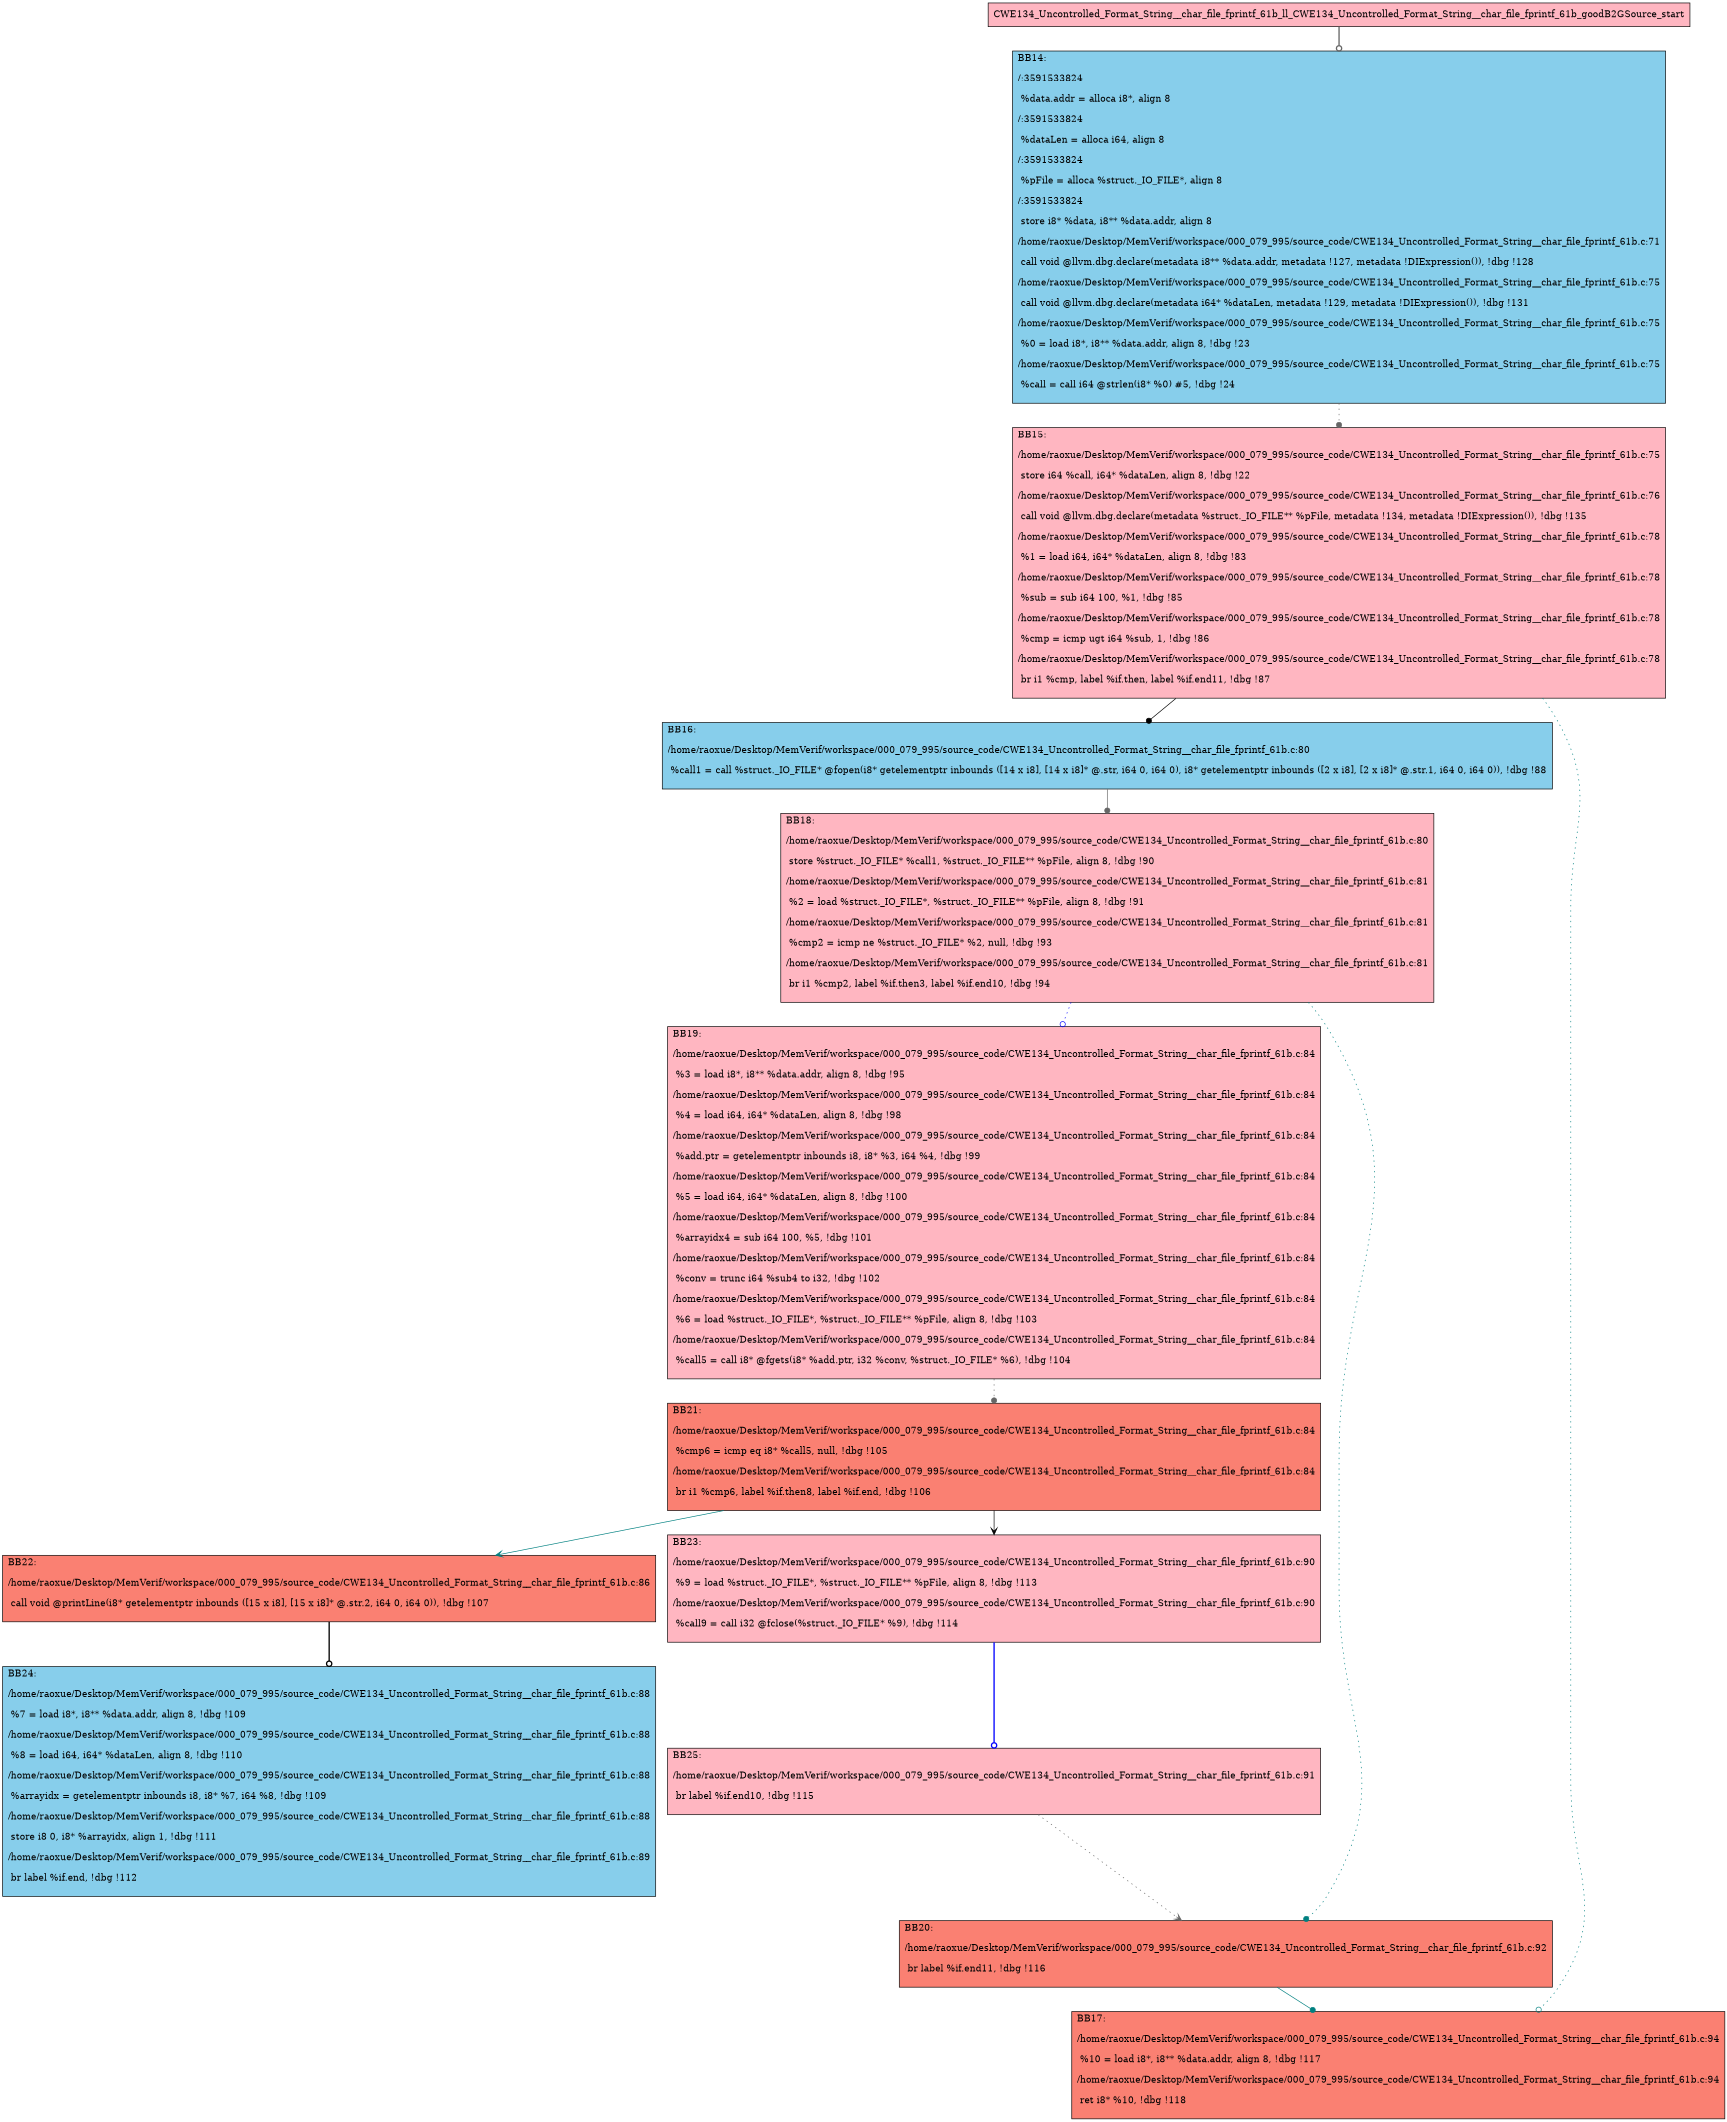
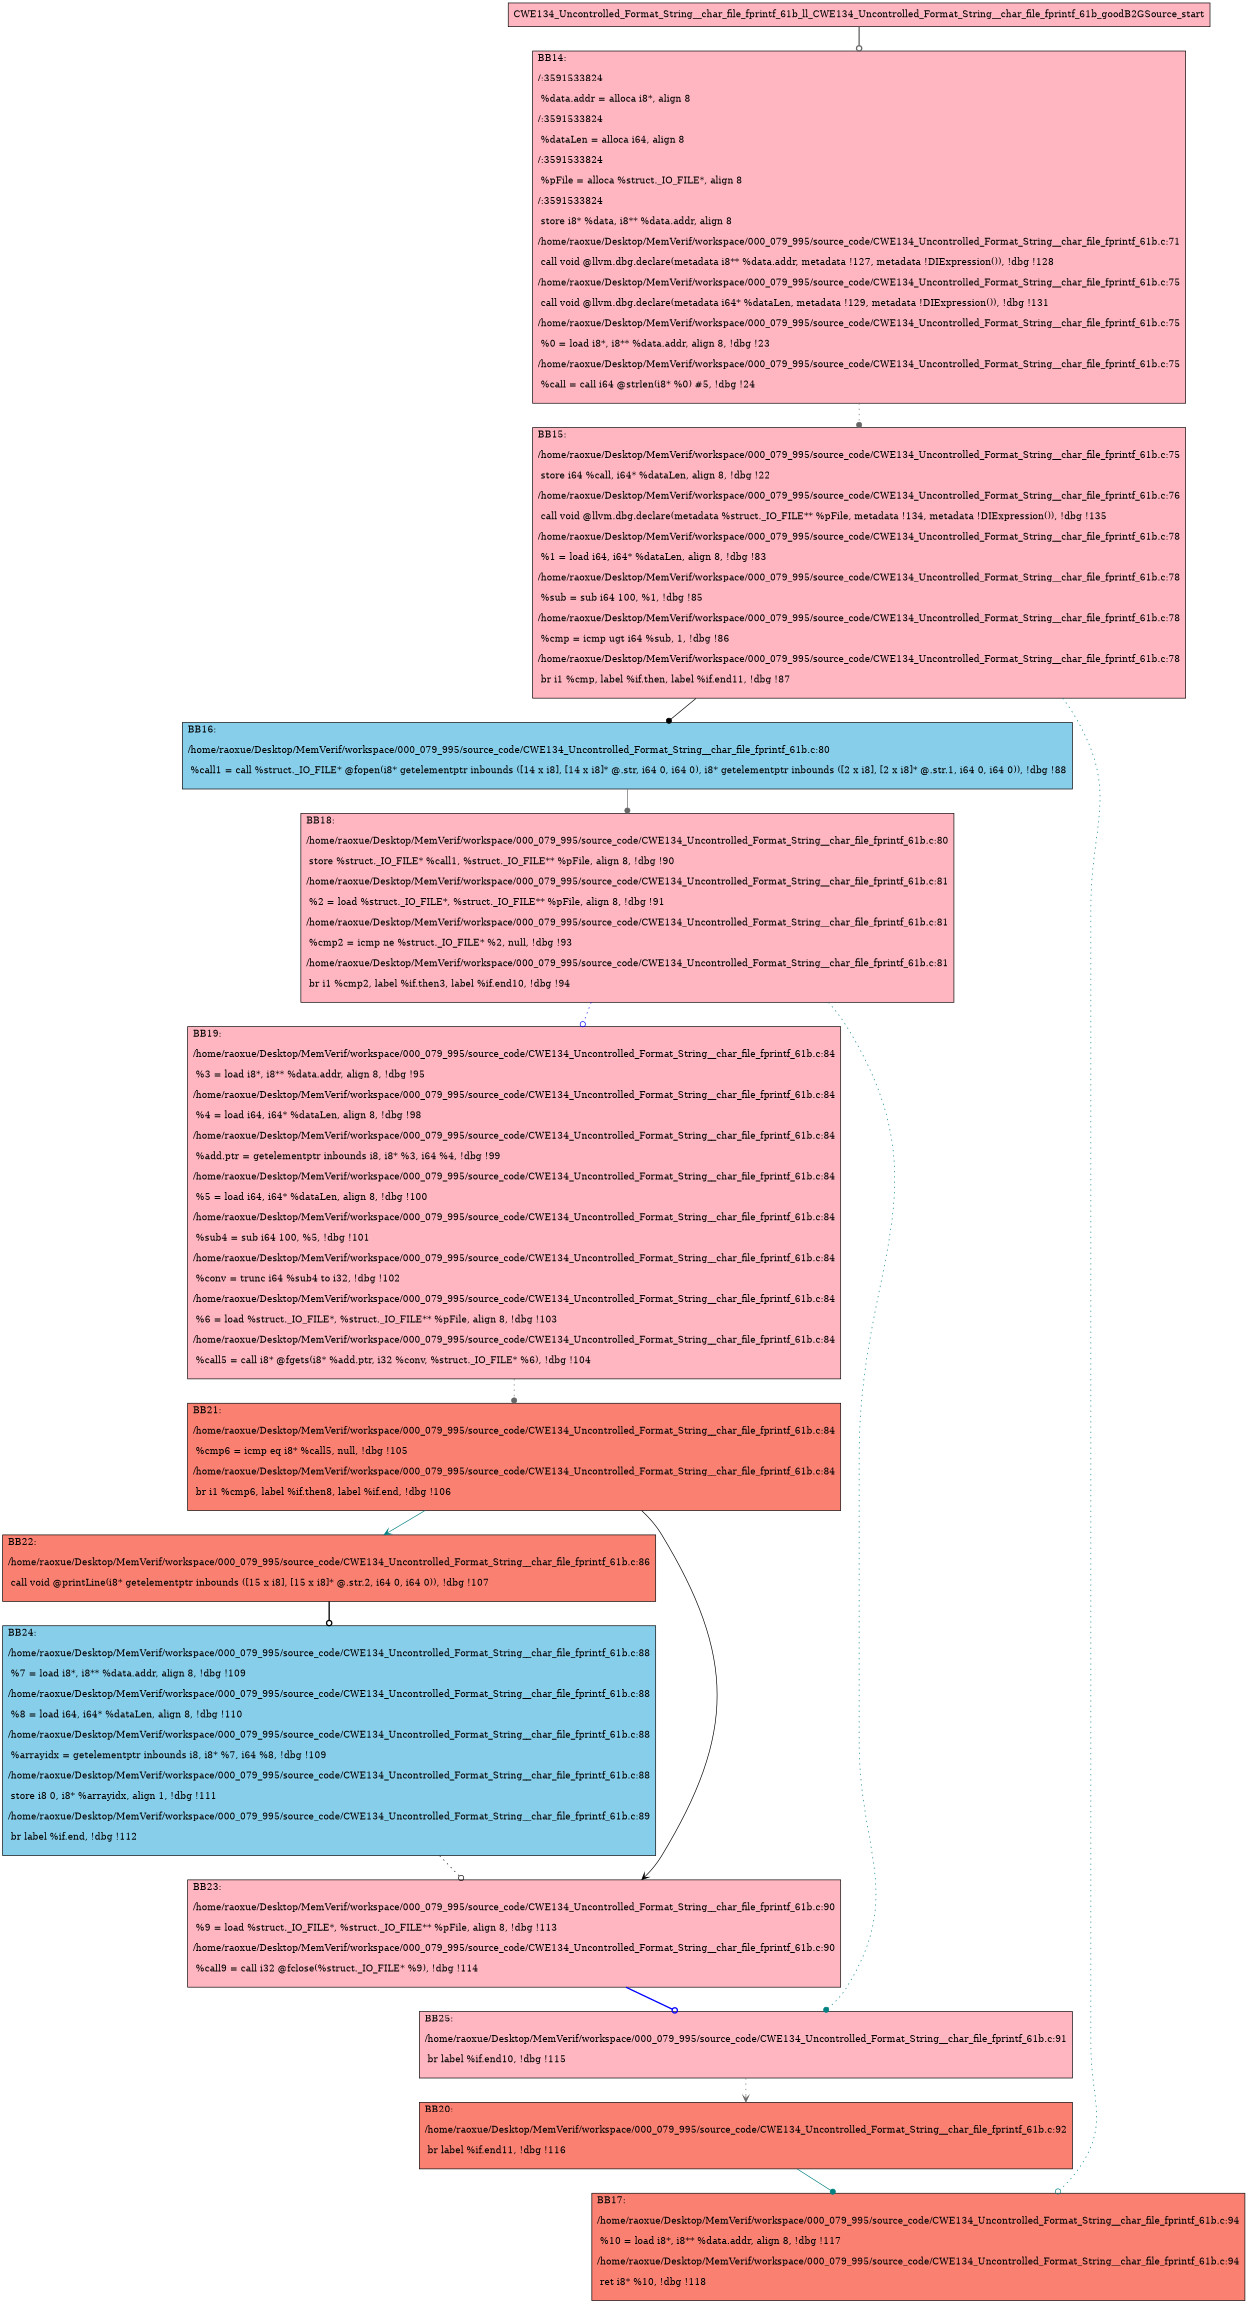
(1339, 227) -> (859, 227)
(773, 1238) -> (281, 1238)
(1339, 1458) -> (859, 1503)
none -> (450, 1866)
